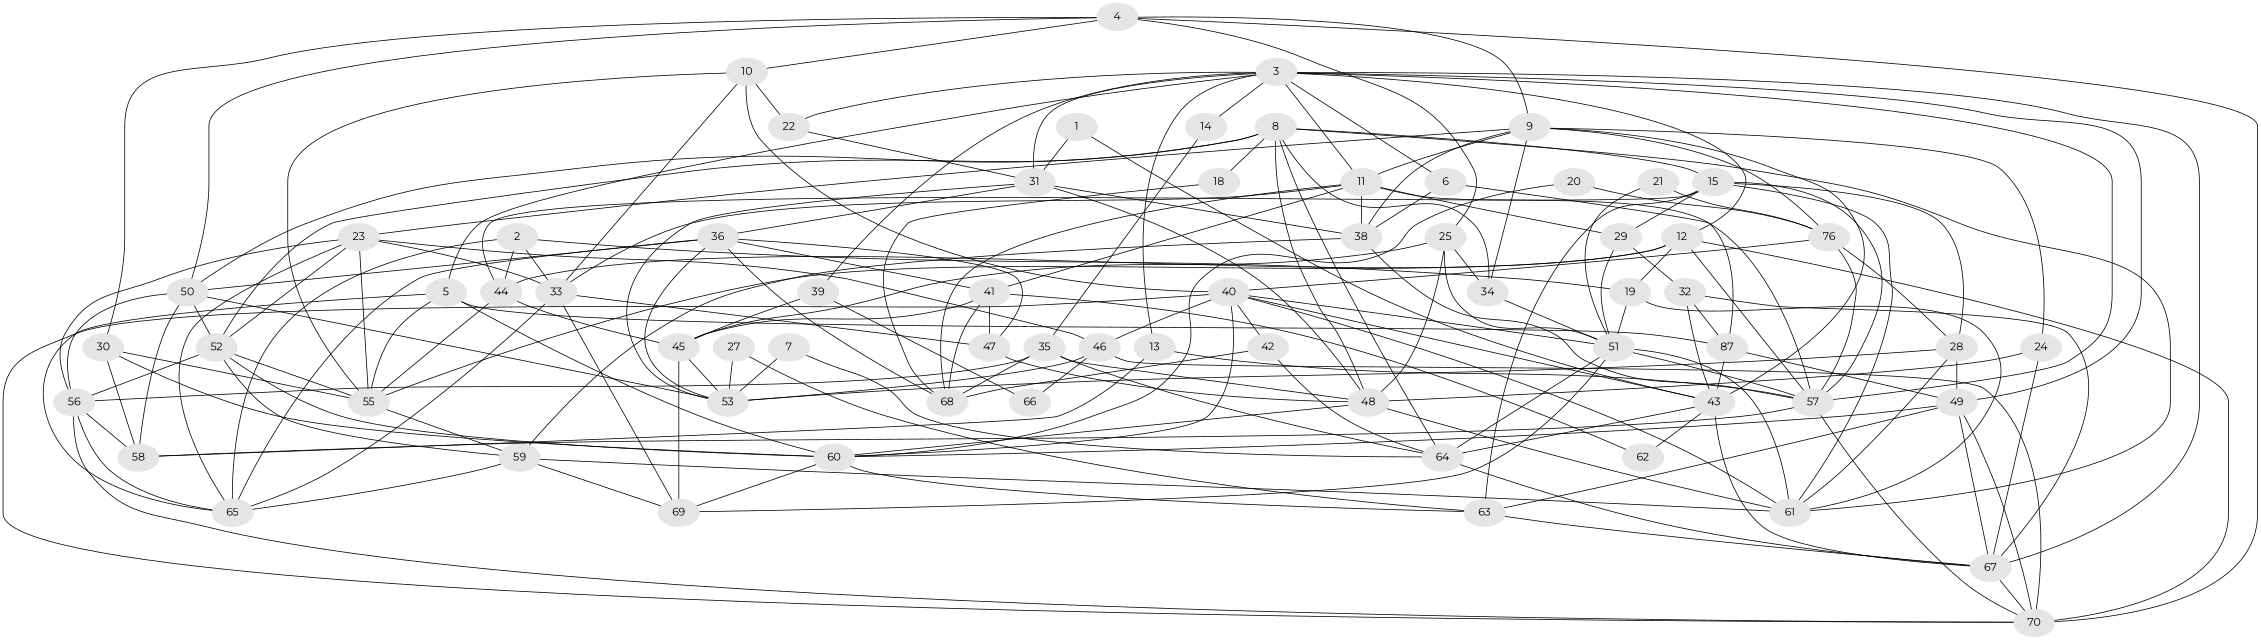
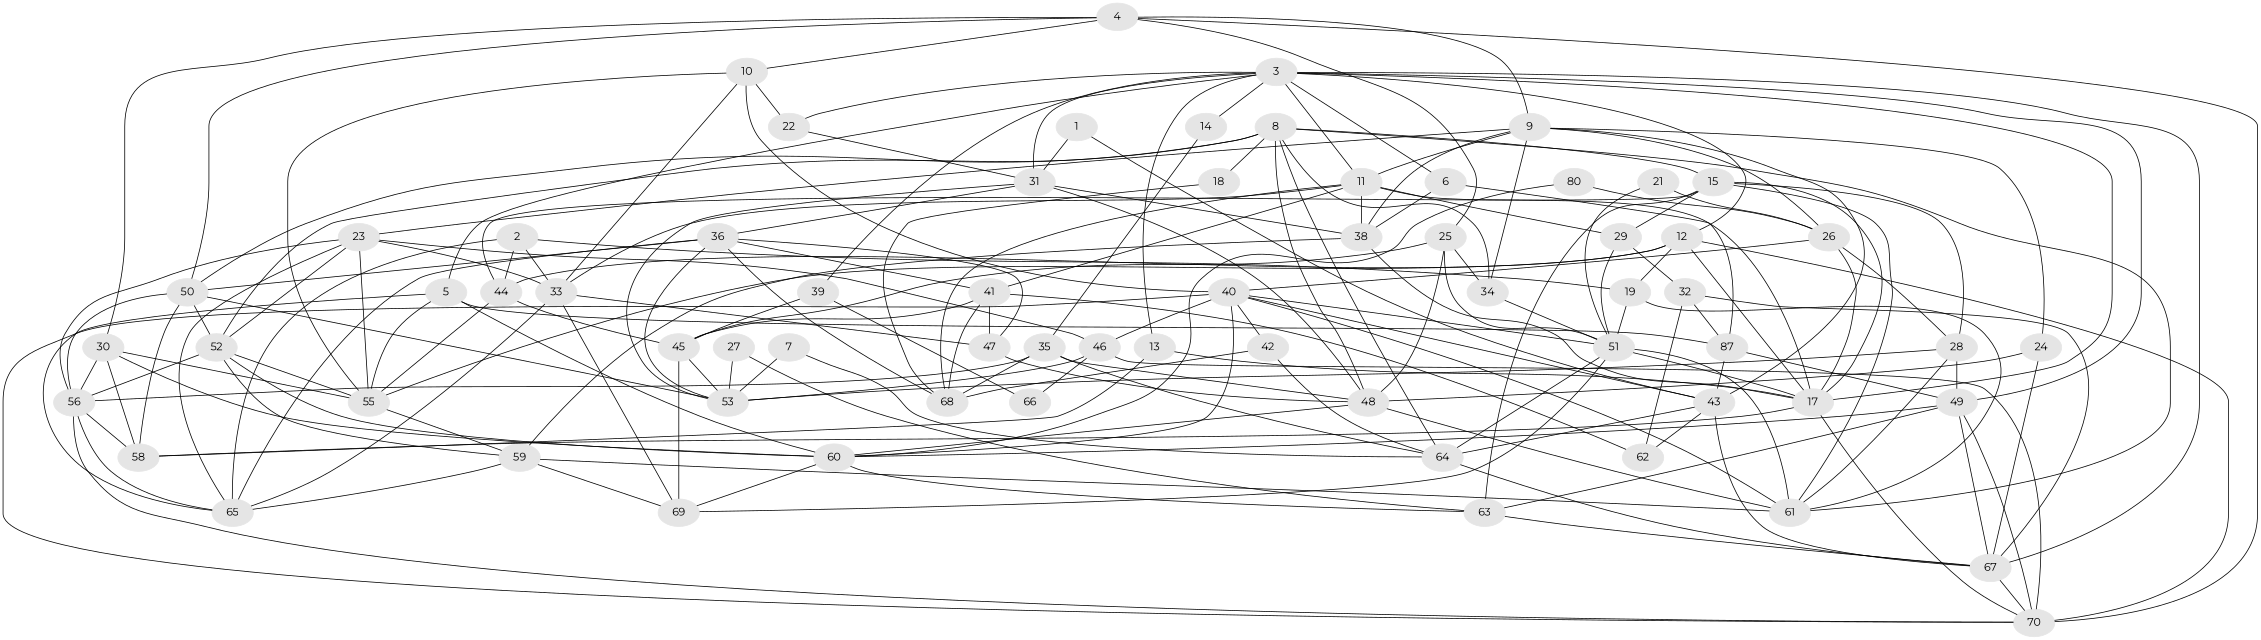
(1574, 182) -> (1574, 182)
(1829, 237) -> (1829, 237)
(1696, 348) -> (1664, 375)
none -> (89, 375)
(1813, 403) -> (1813, 403)
